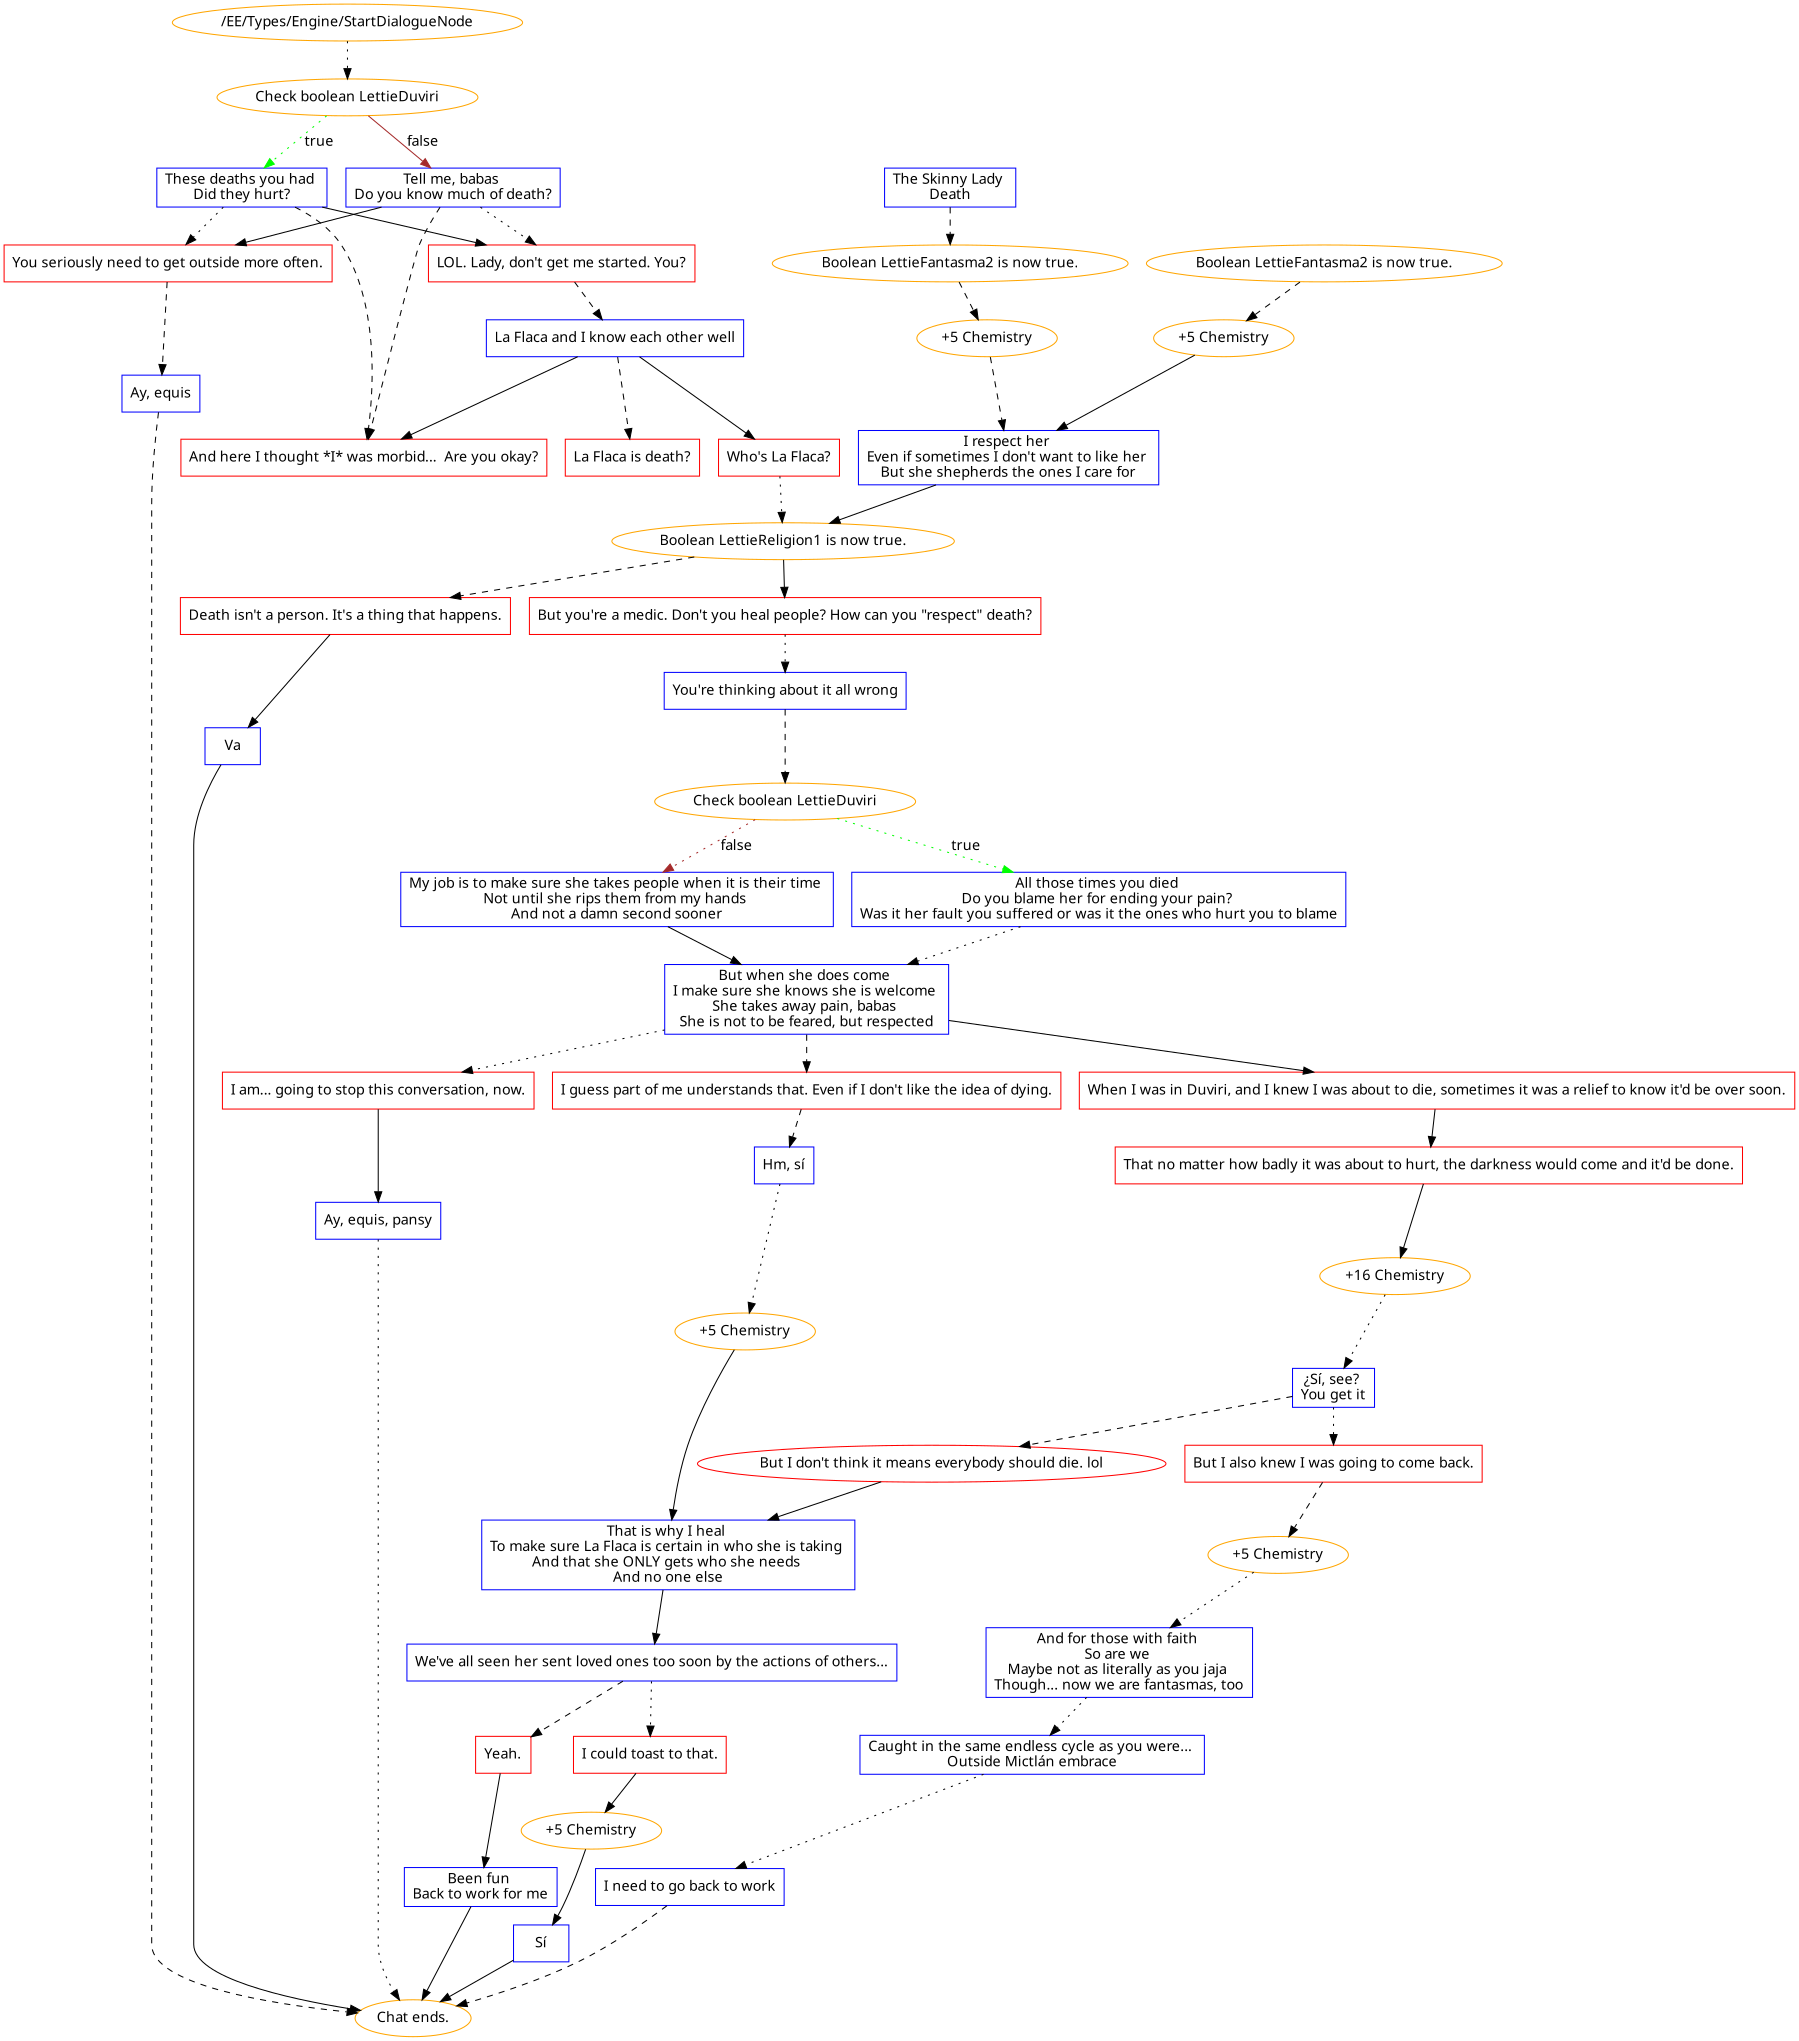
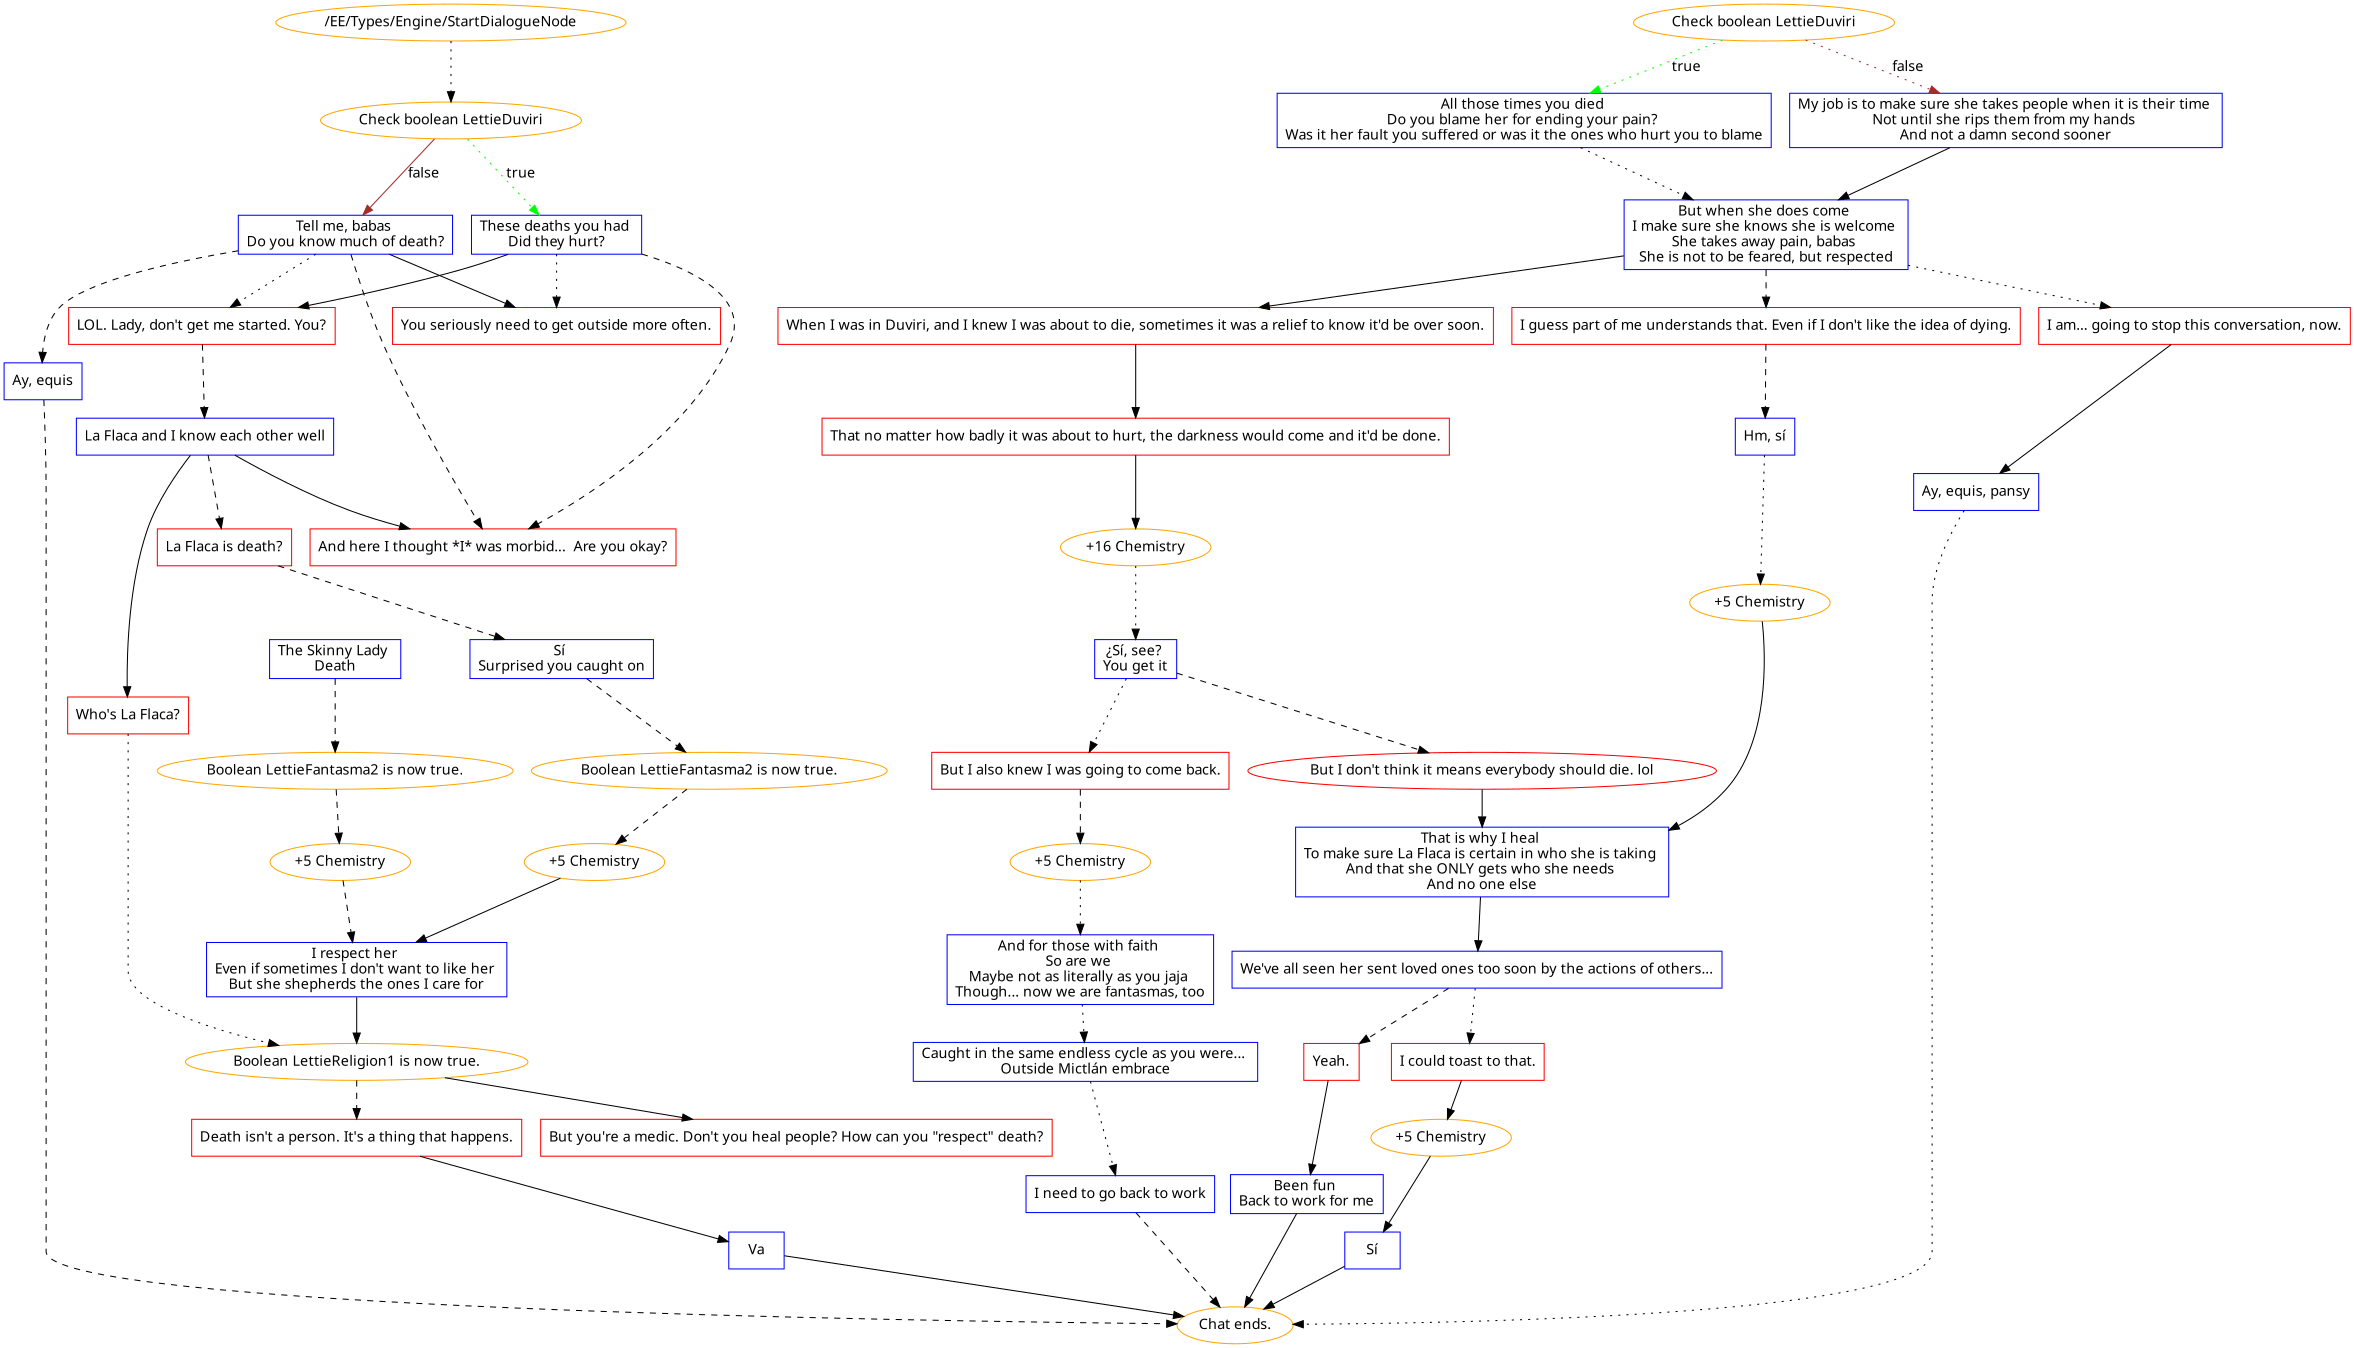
(165, 323) -> (122, 277)
none -> (562, 659)
(785, 691) -> none
